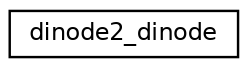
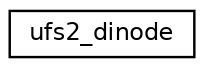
(124, 34) -> (102, 34)
